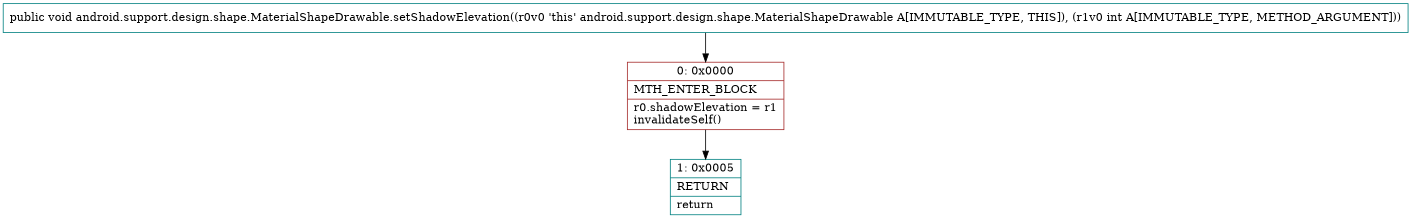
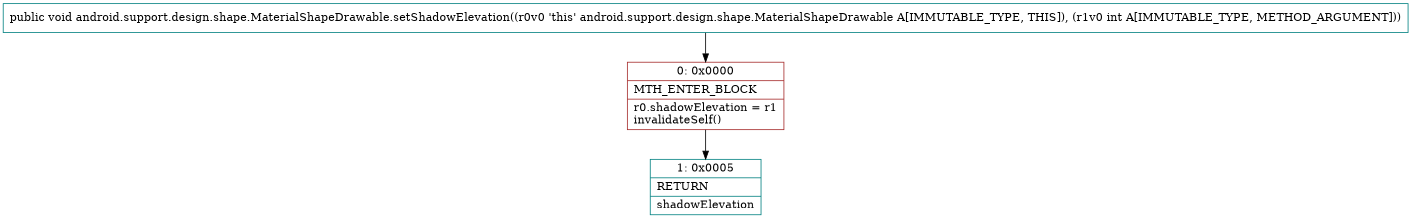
(695, 205) -> (706, 205)
